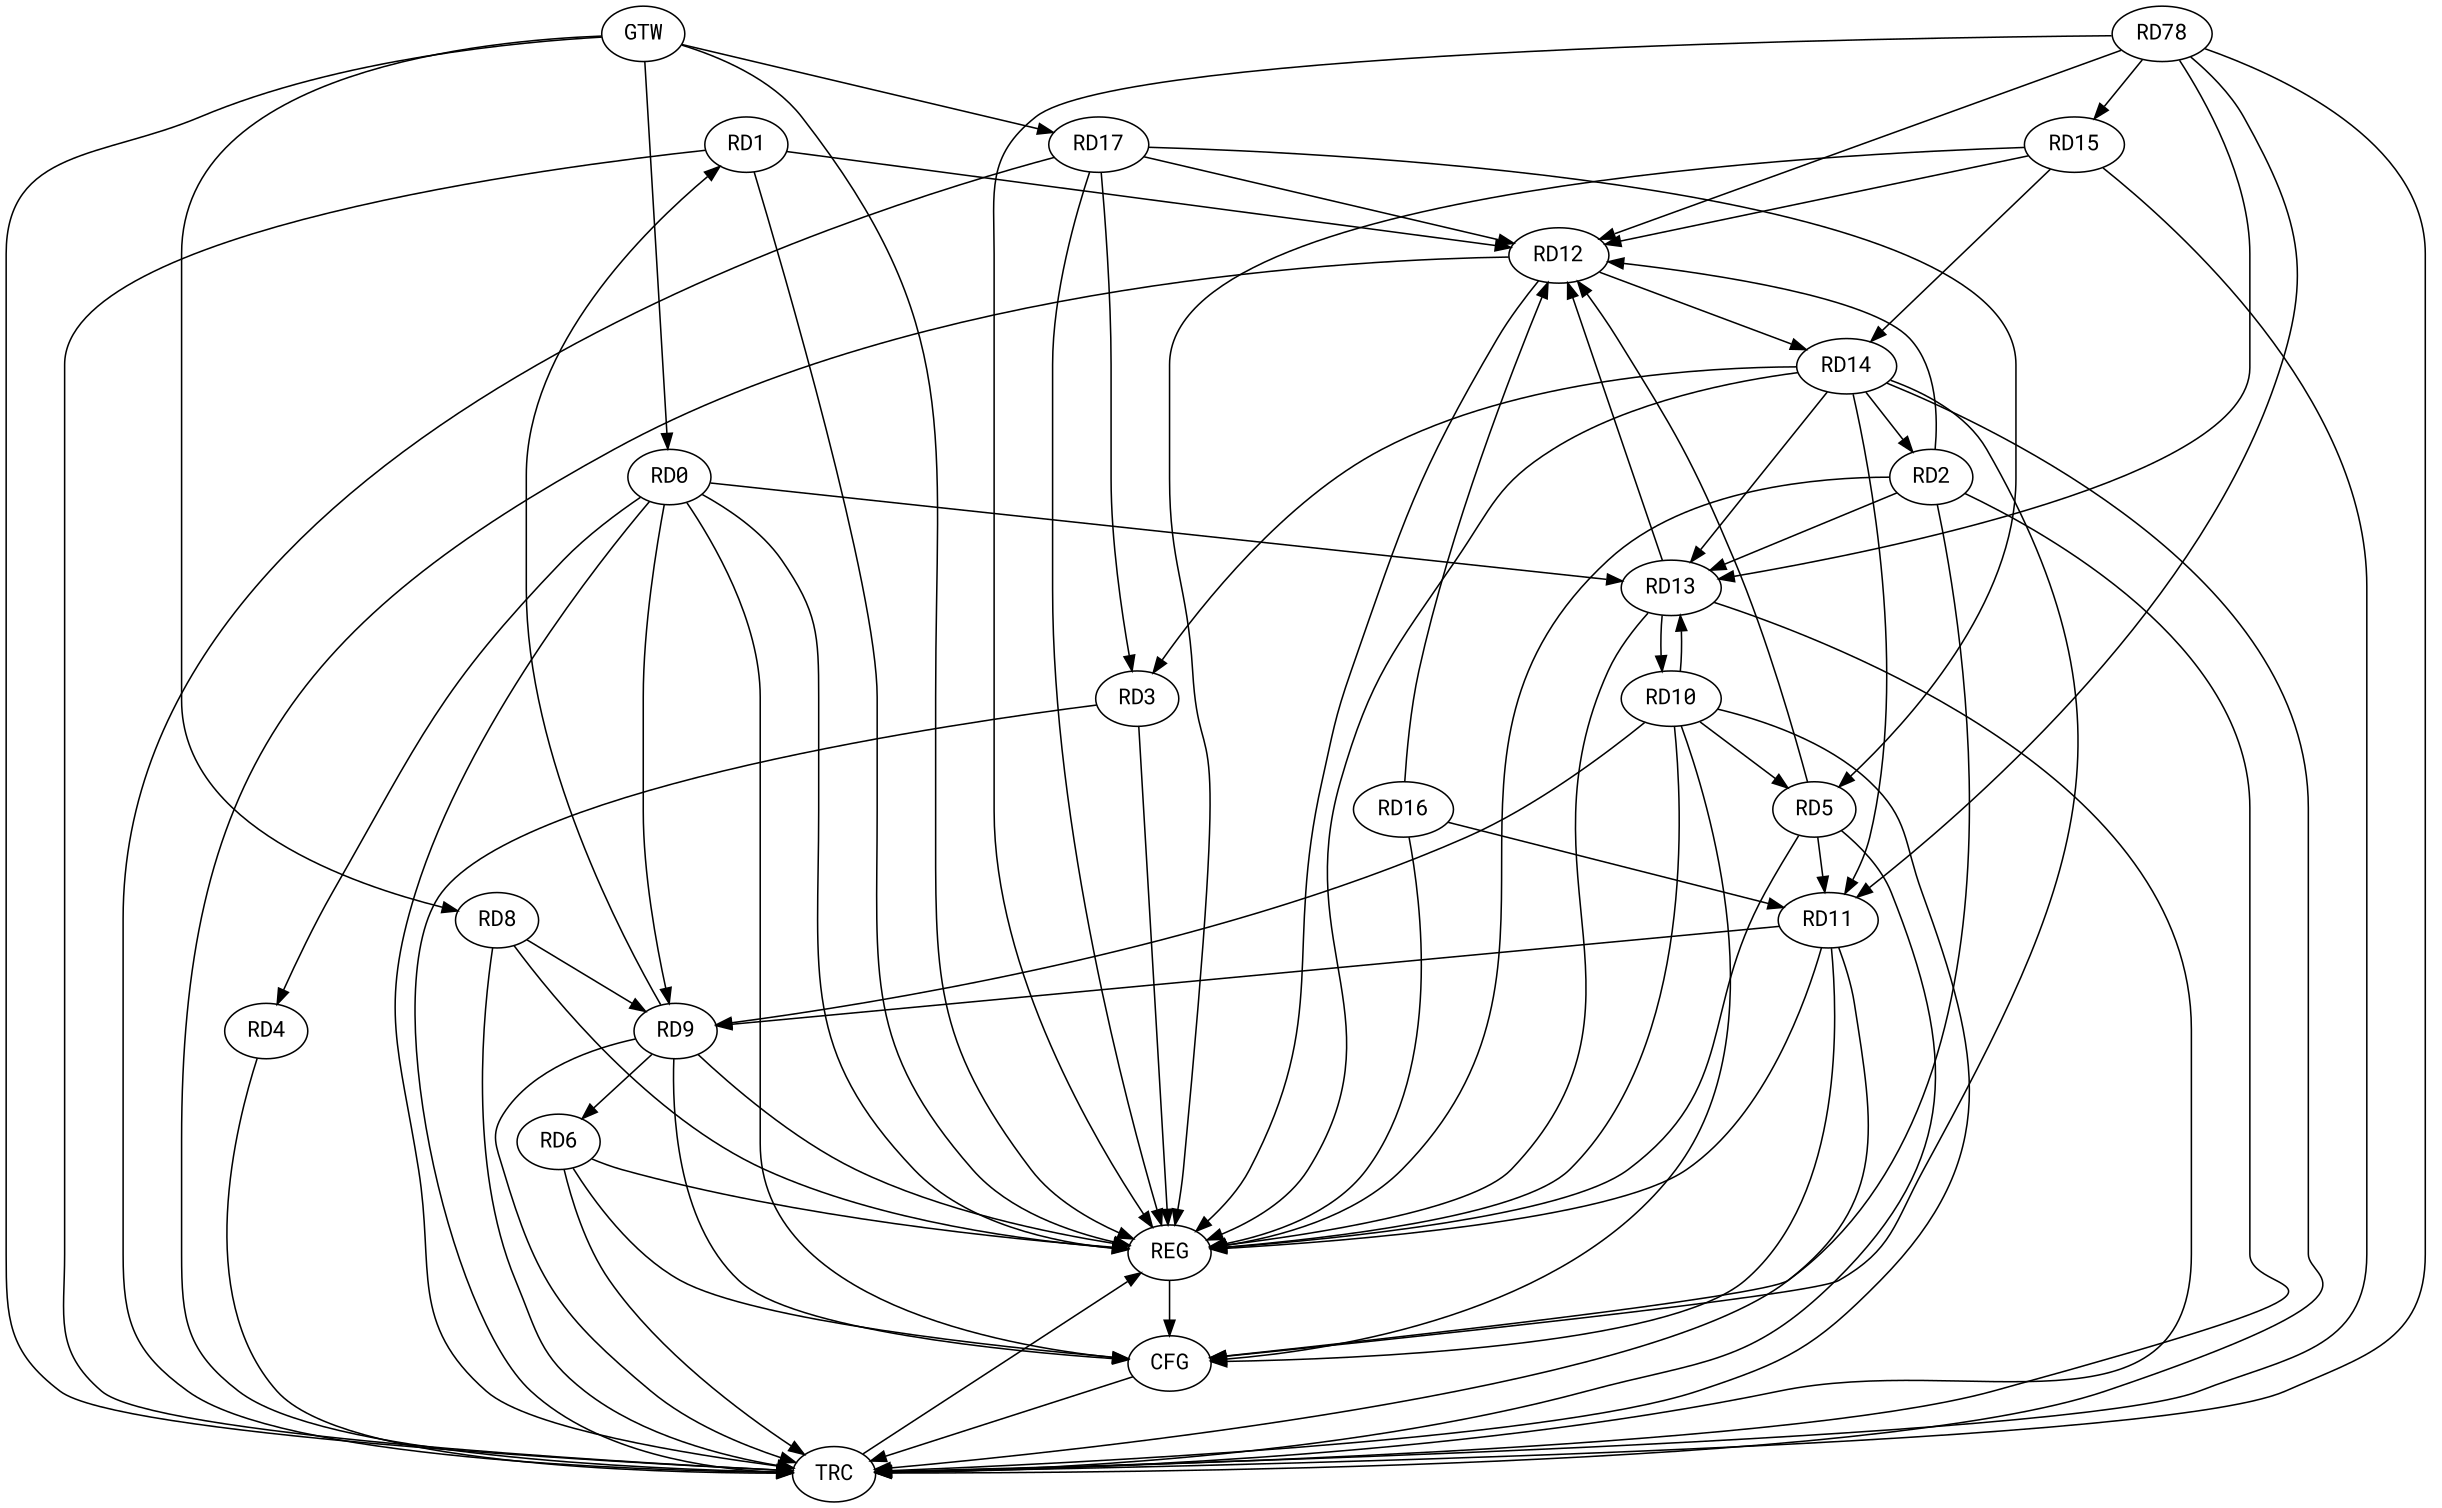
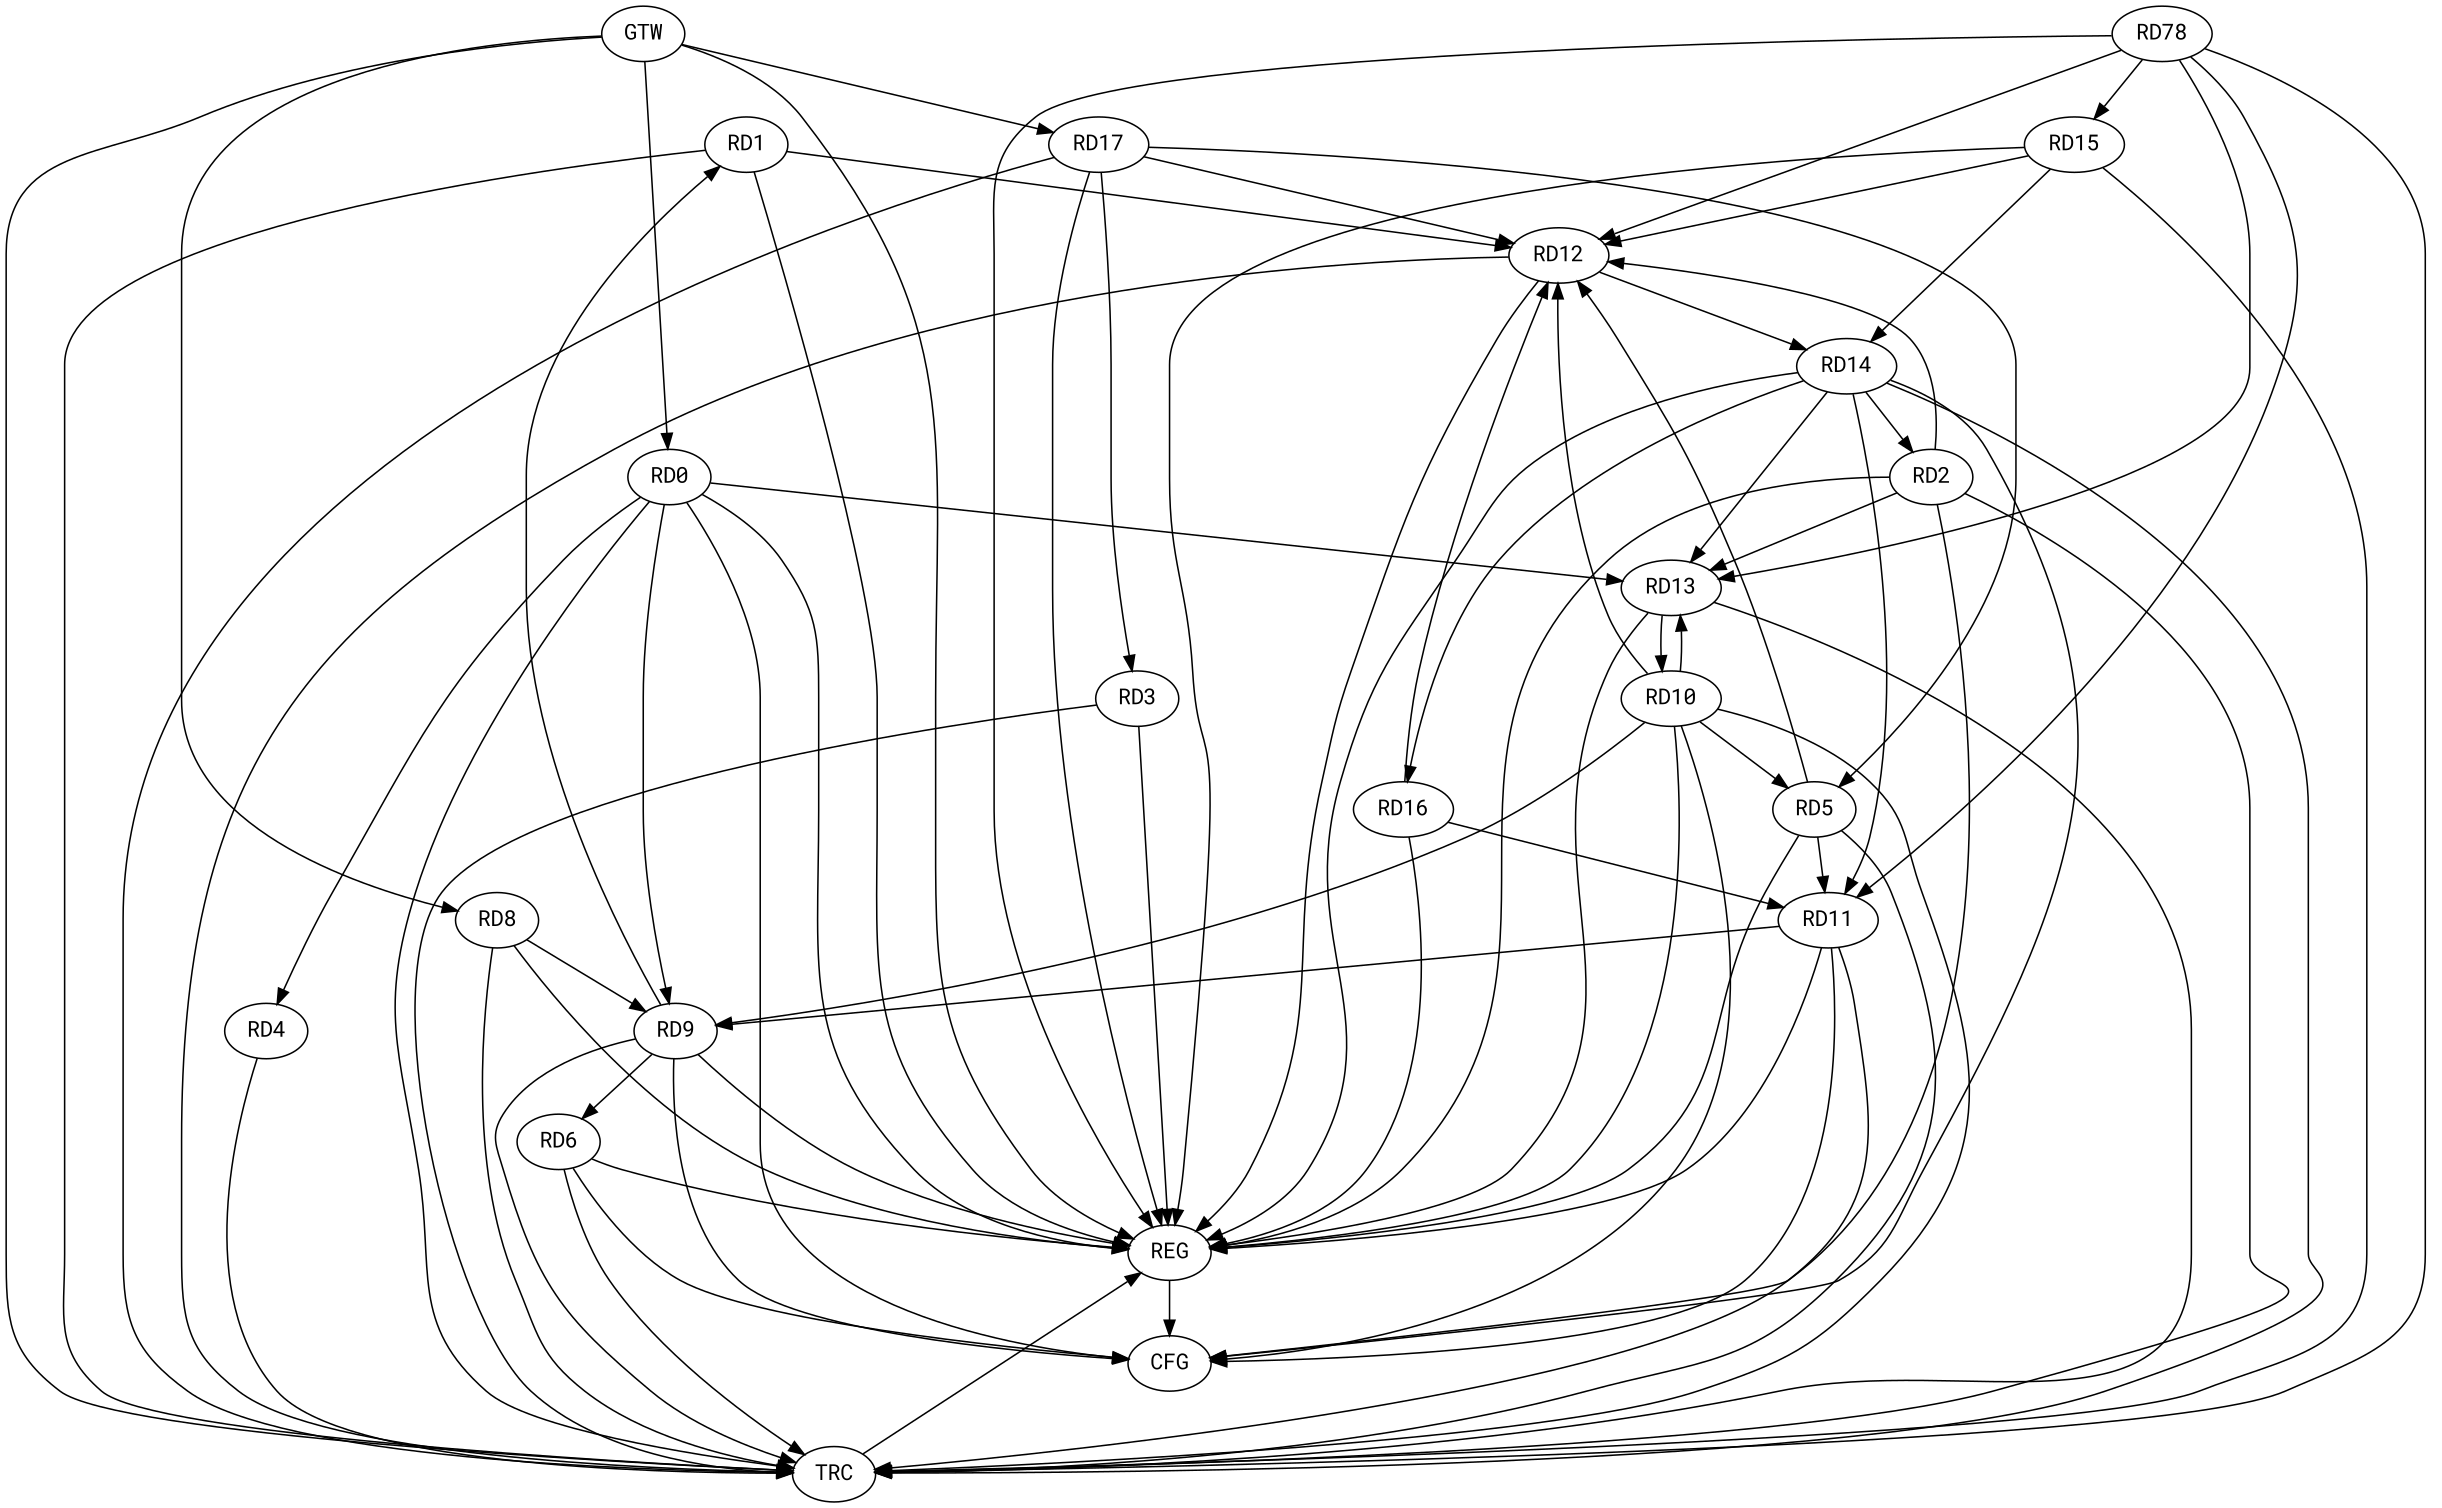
(1436, 425) -> (1546, 515)
(1618, 429) -> (1576, 504)
(1009, 1416) -> none
